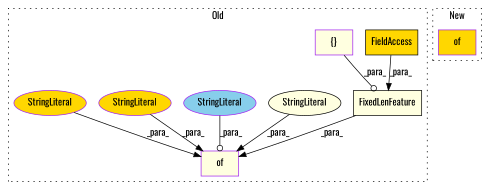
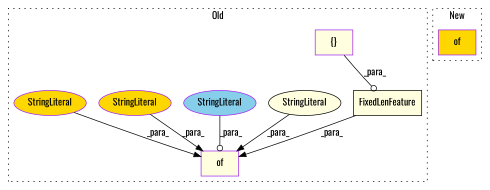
(392, 42) -> none
